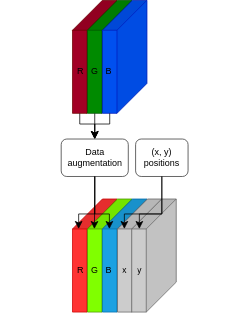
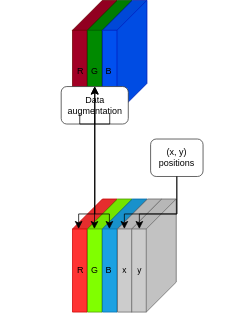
(94, 158) -> (94, 105)
(162, 158) -> (177, 158)
